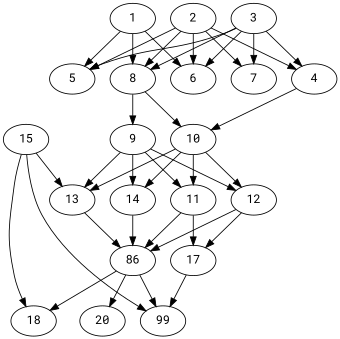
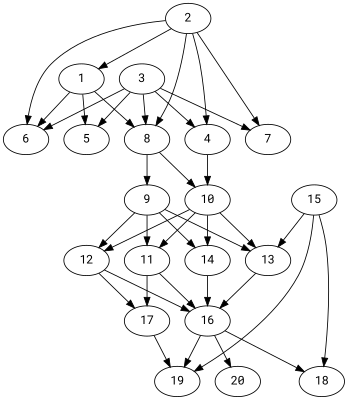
(139, 46) -> (139, 47)
(133, 260) -> (208, 321)
(163, 321) -> (177, 381)
